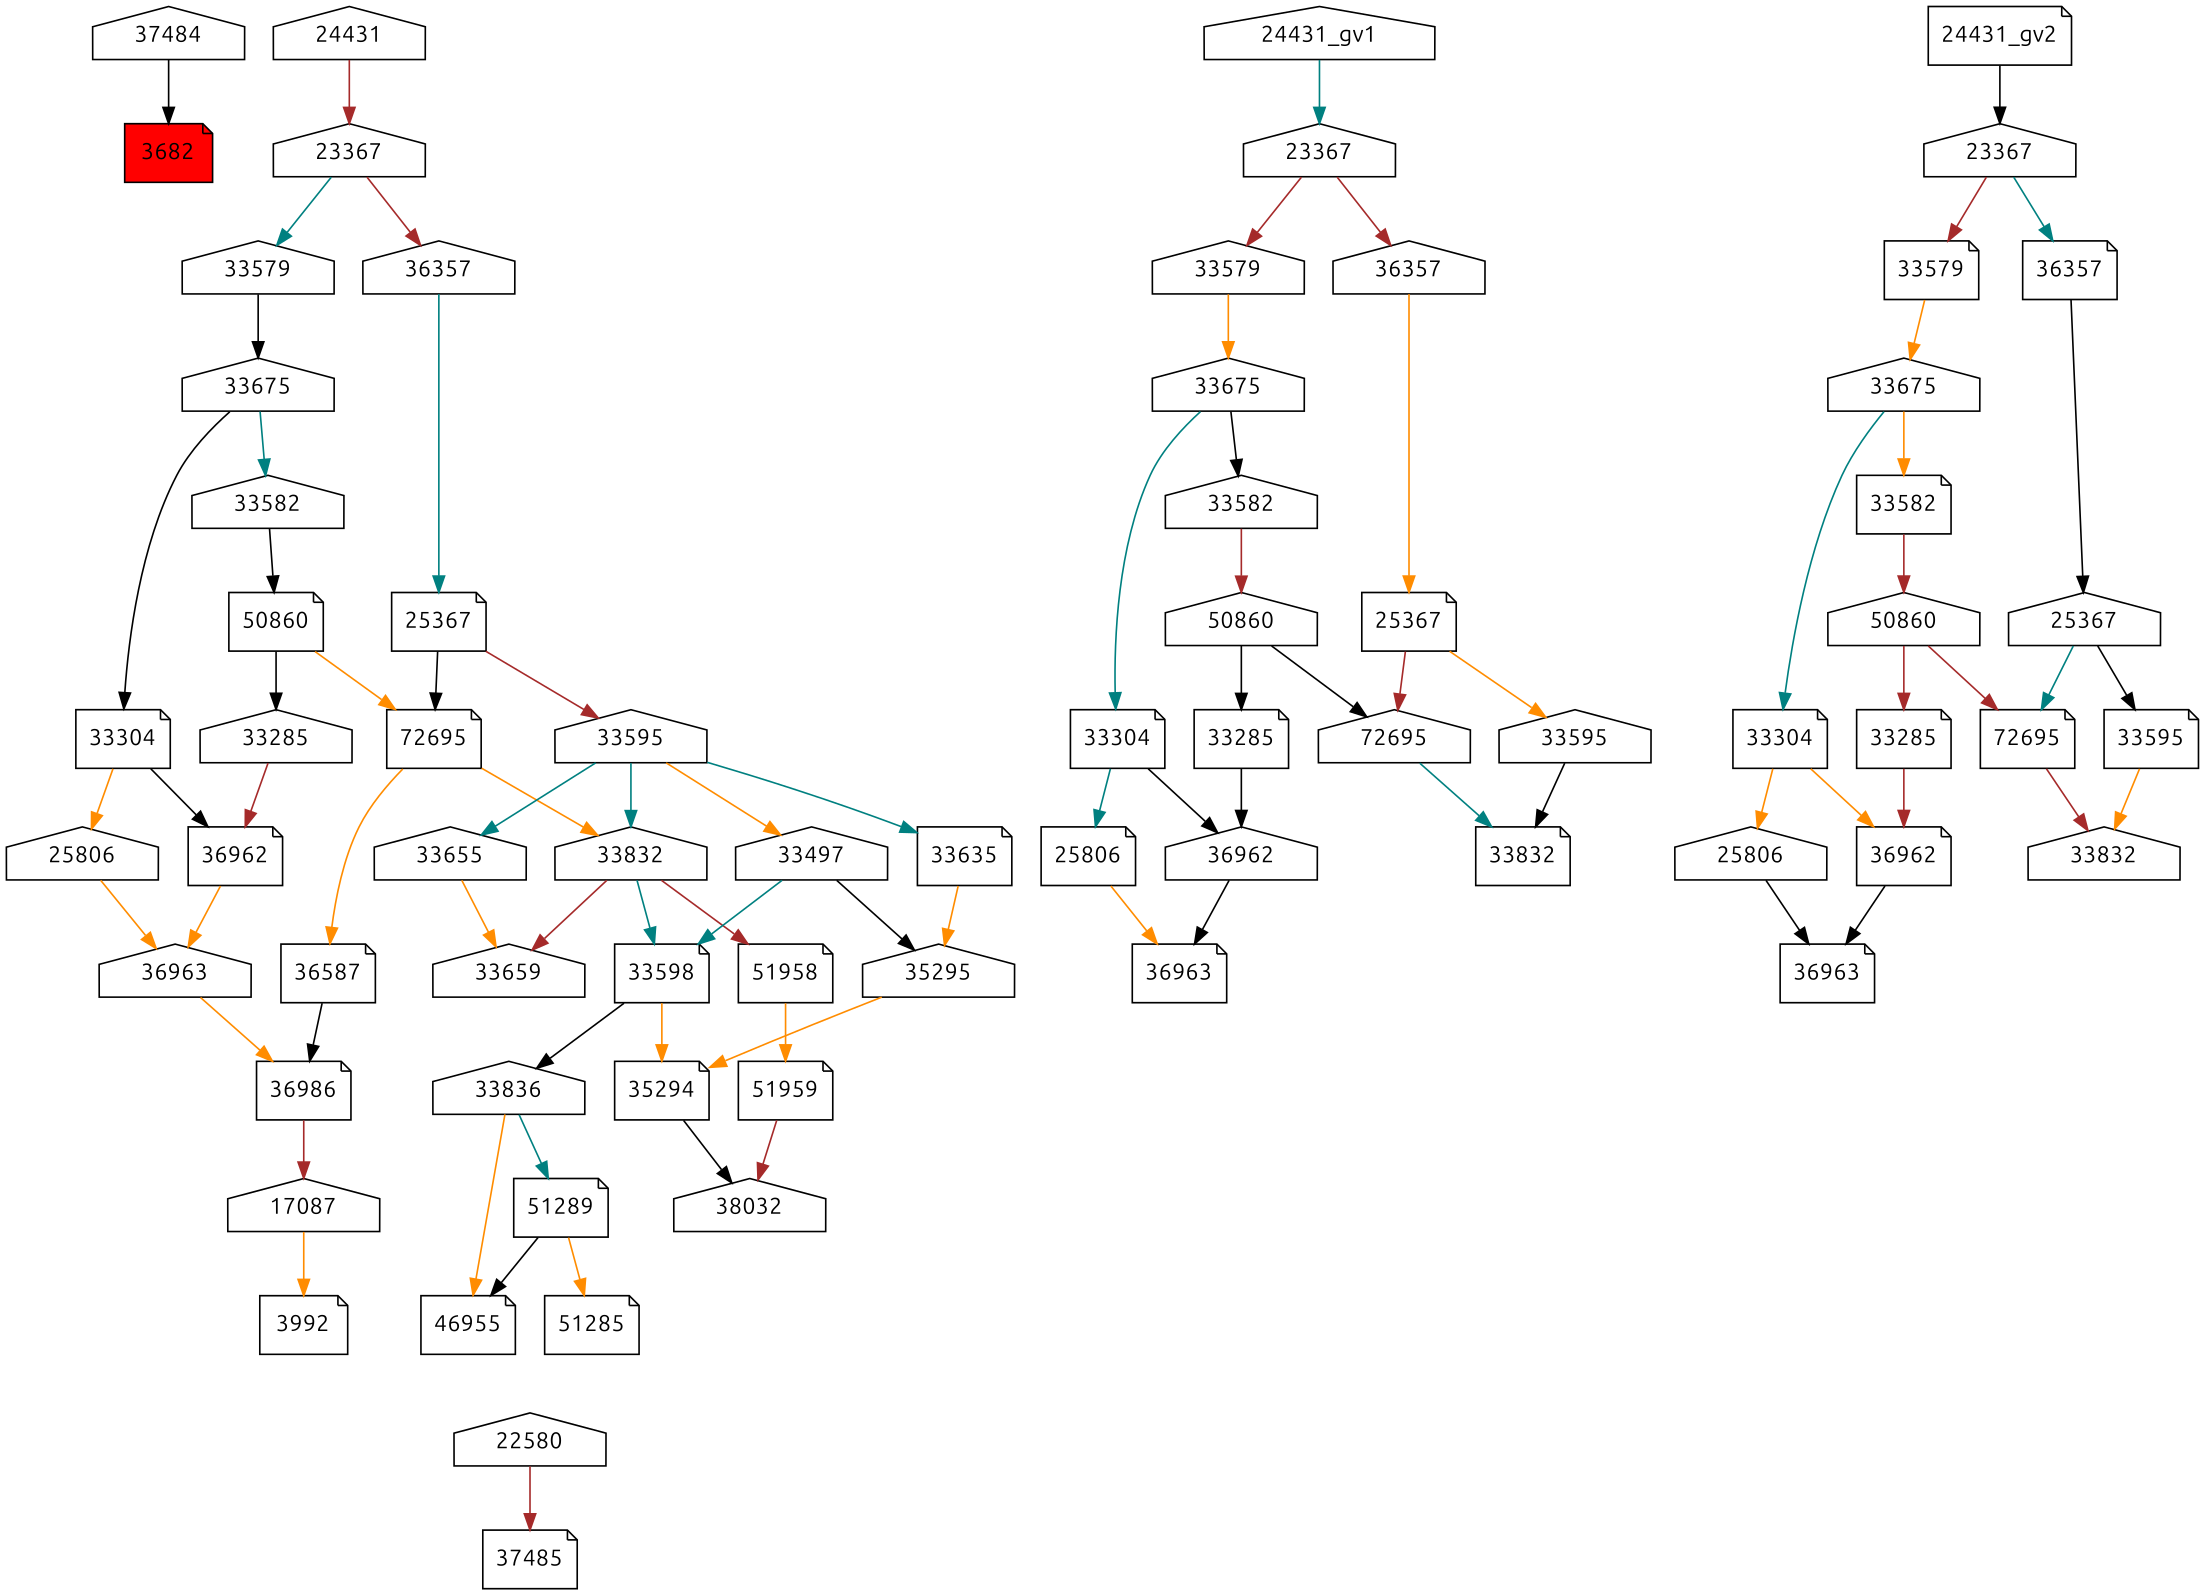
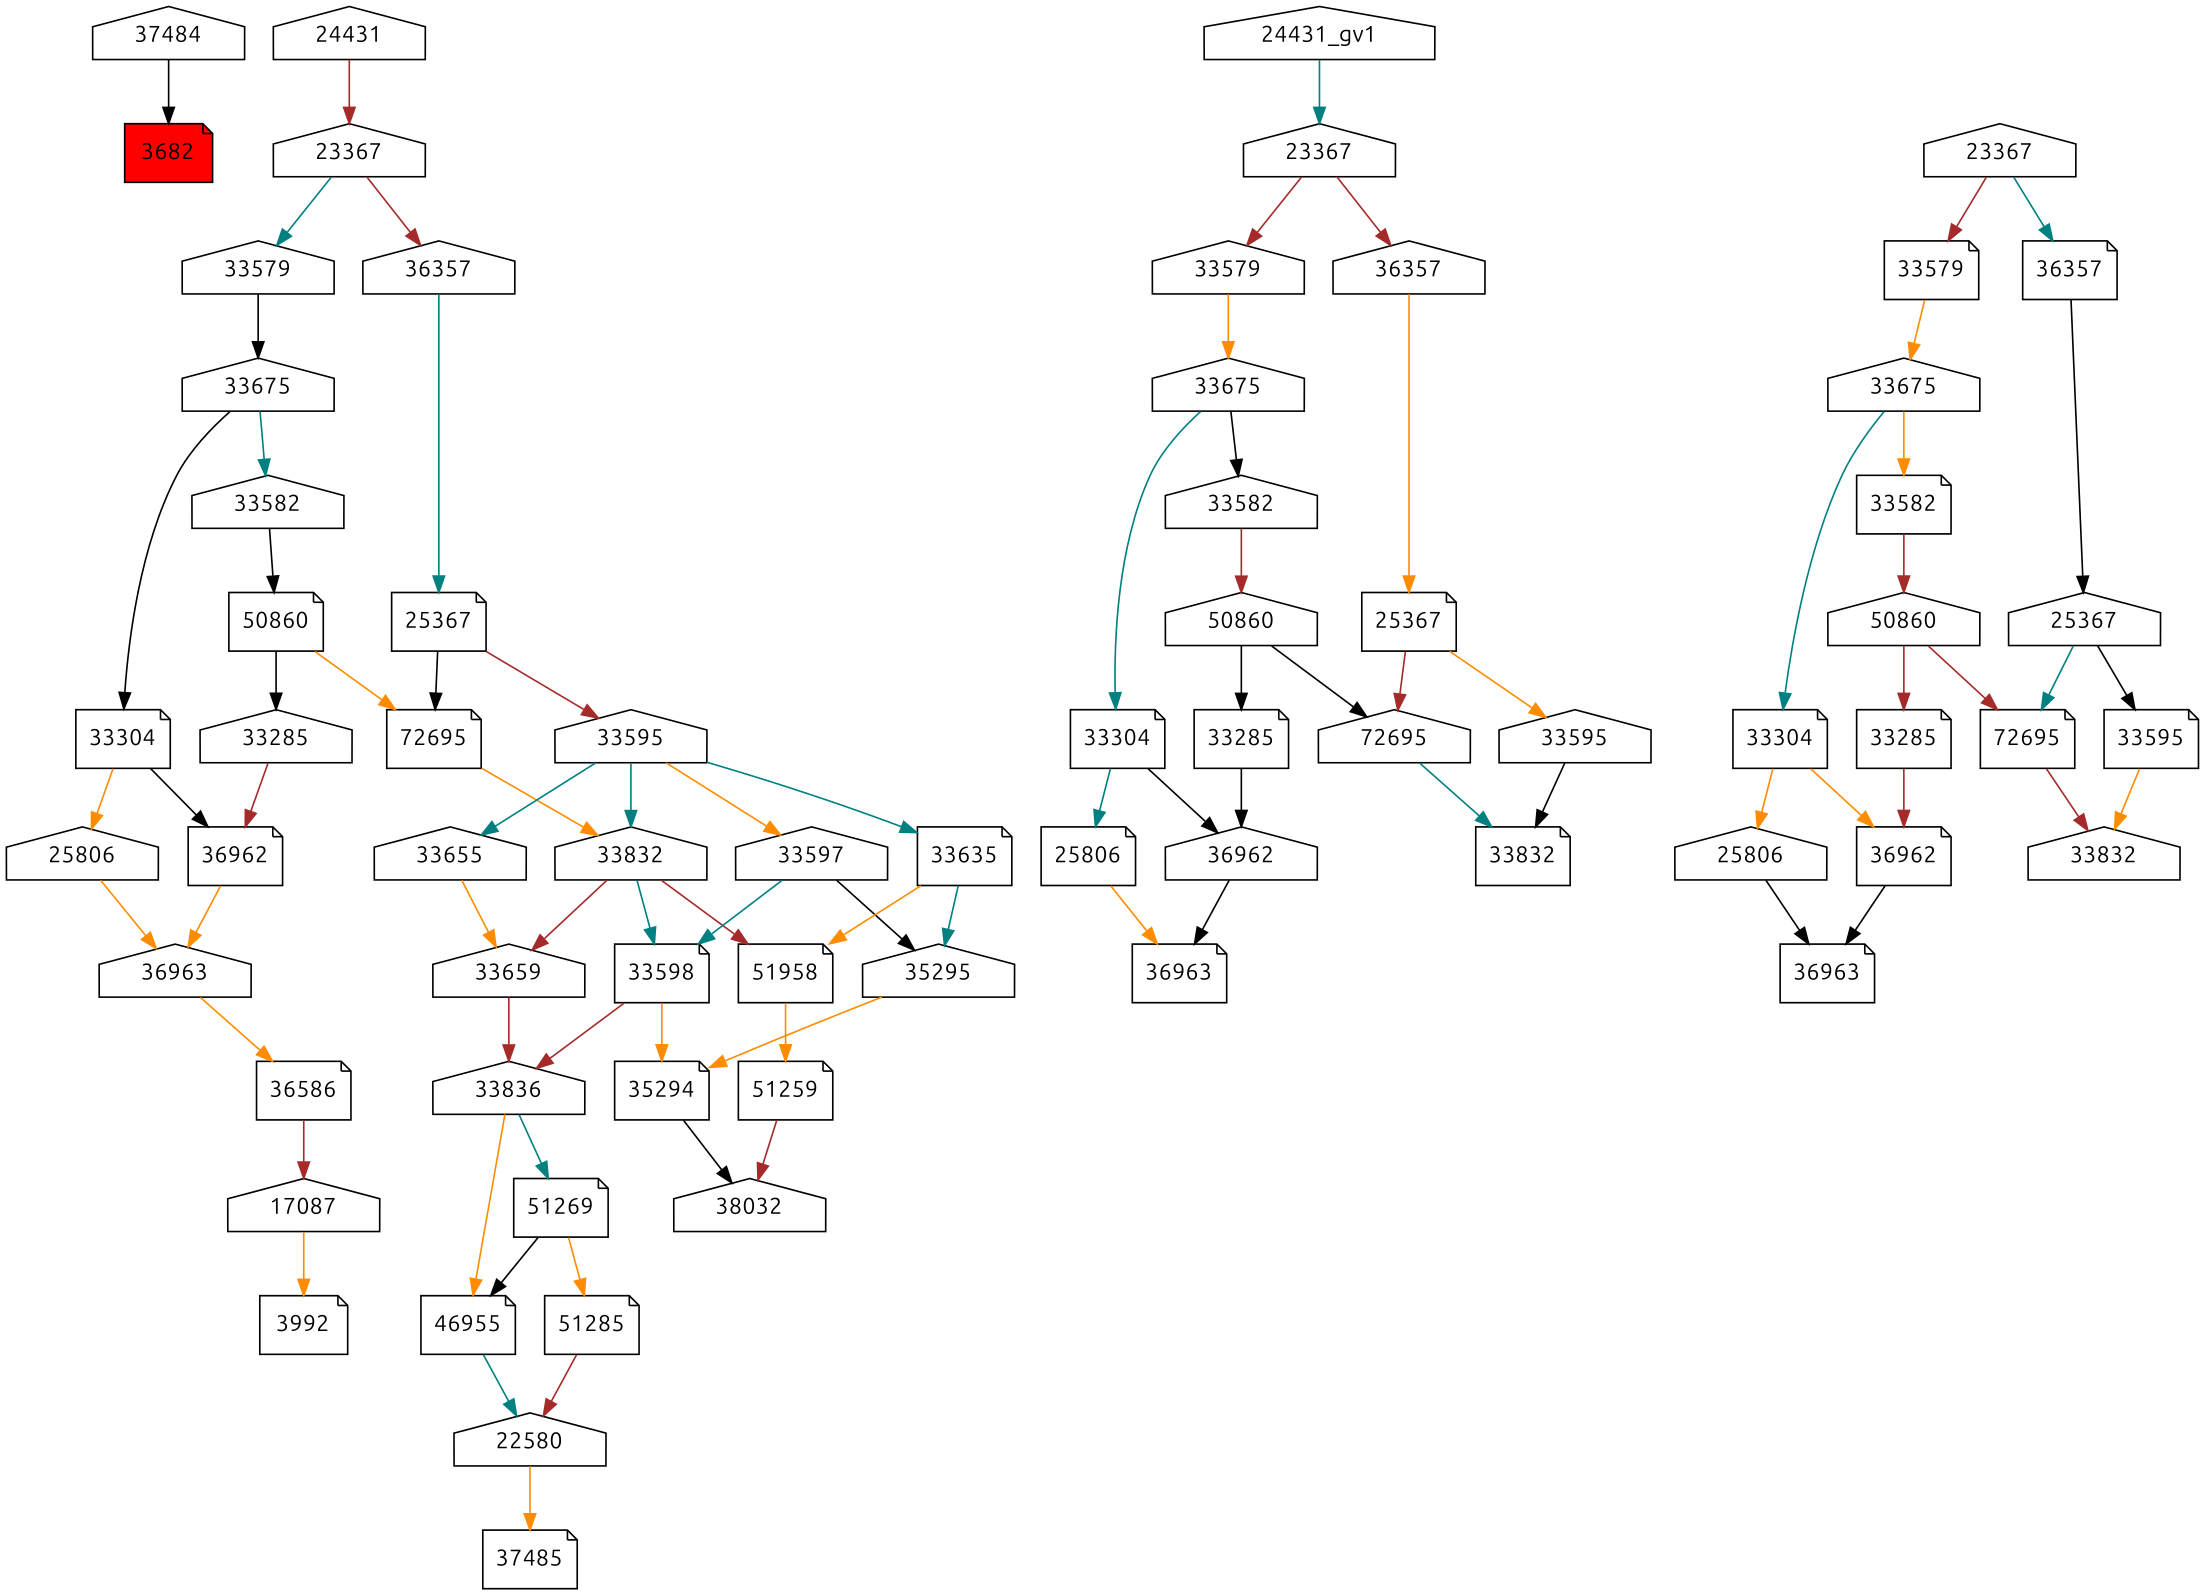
(2000, 36) -> none
(812, 856) -> (812, 856)
(953, 908) -> (953, 908)
none -> (884, 909)
(328, 973) -> none
none -> (509, 1021)
(587, 1031) -> (587, 1031)
(304, 1091) -> (304, 1091)
(786, 1091) -> (786, 1091)
(561, 1208) -> (561, 1208)
none -> (496, 1378)
none -> (564, 1378)
(530, 1490) -> (530, 1490)
